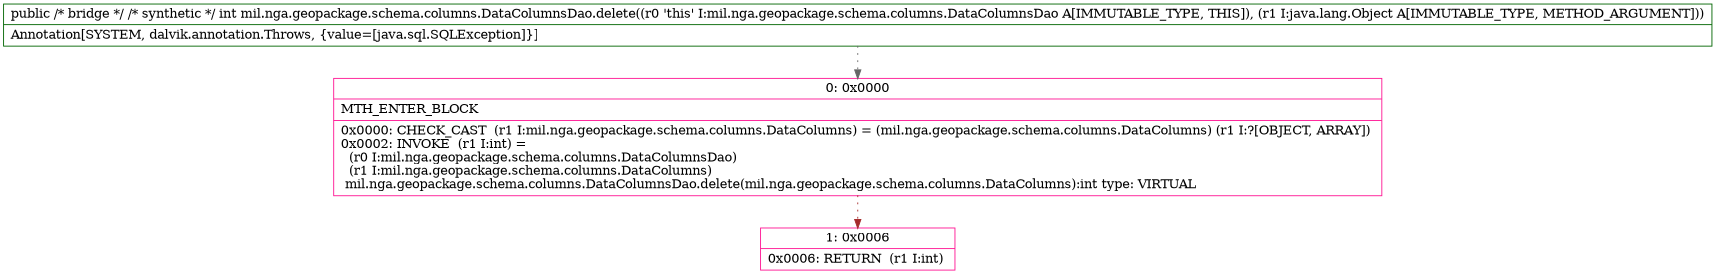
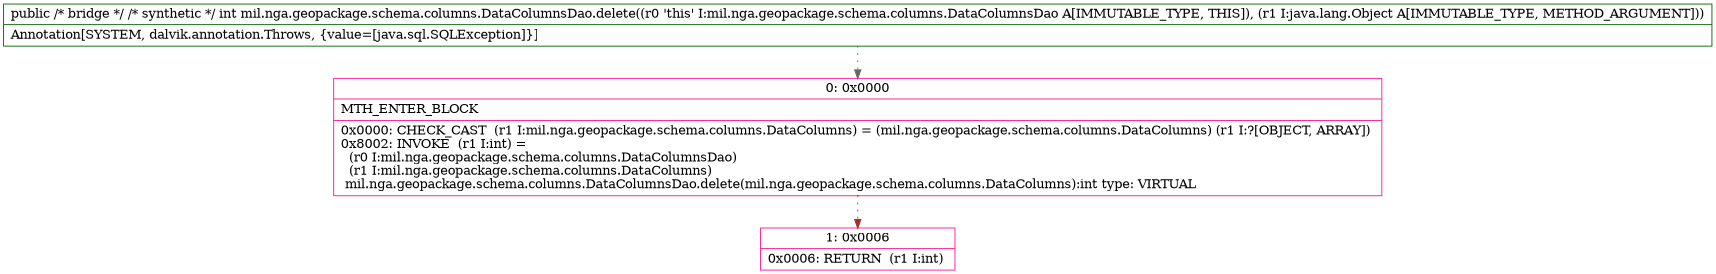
(436, 144) -> (436, 144)
